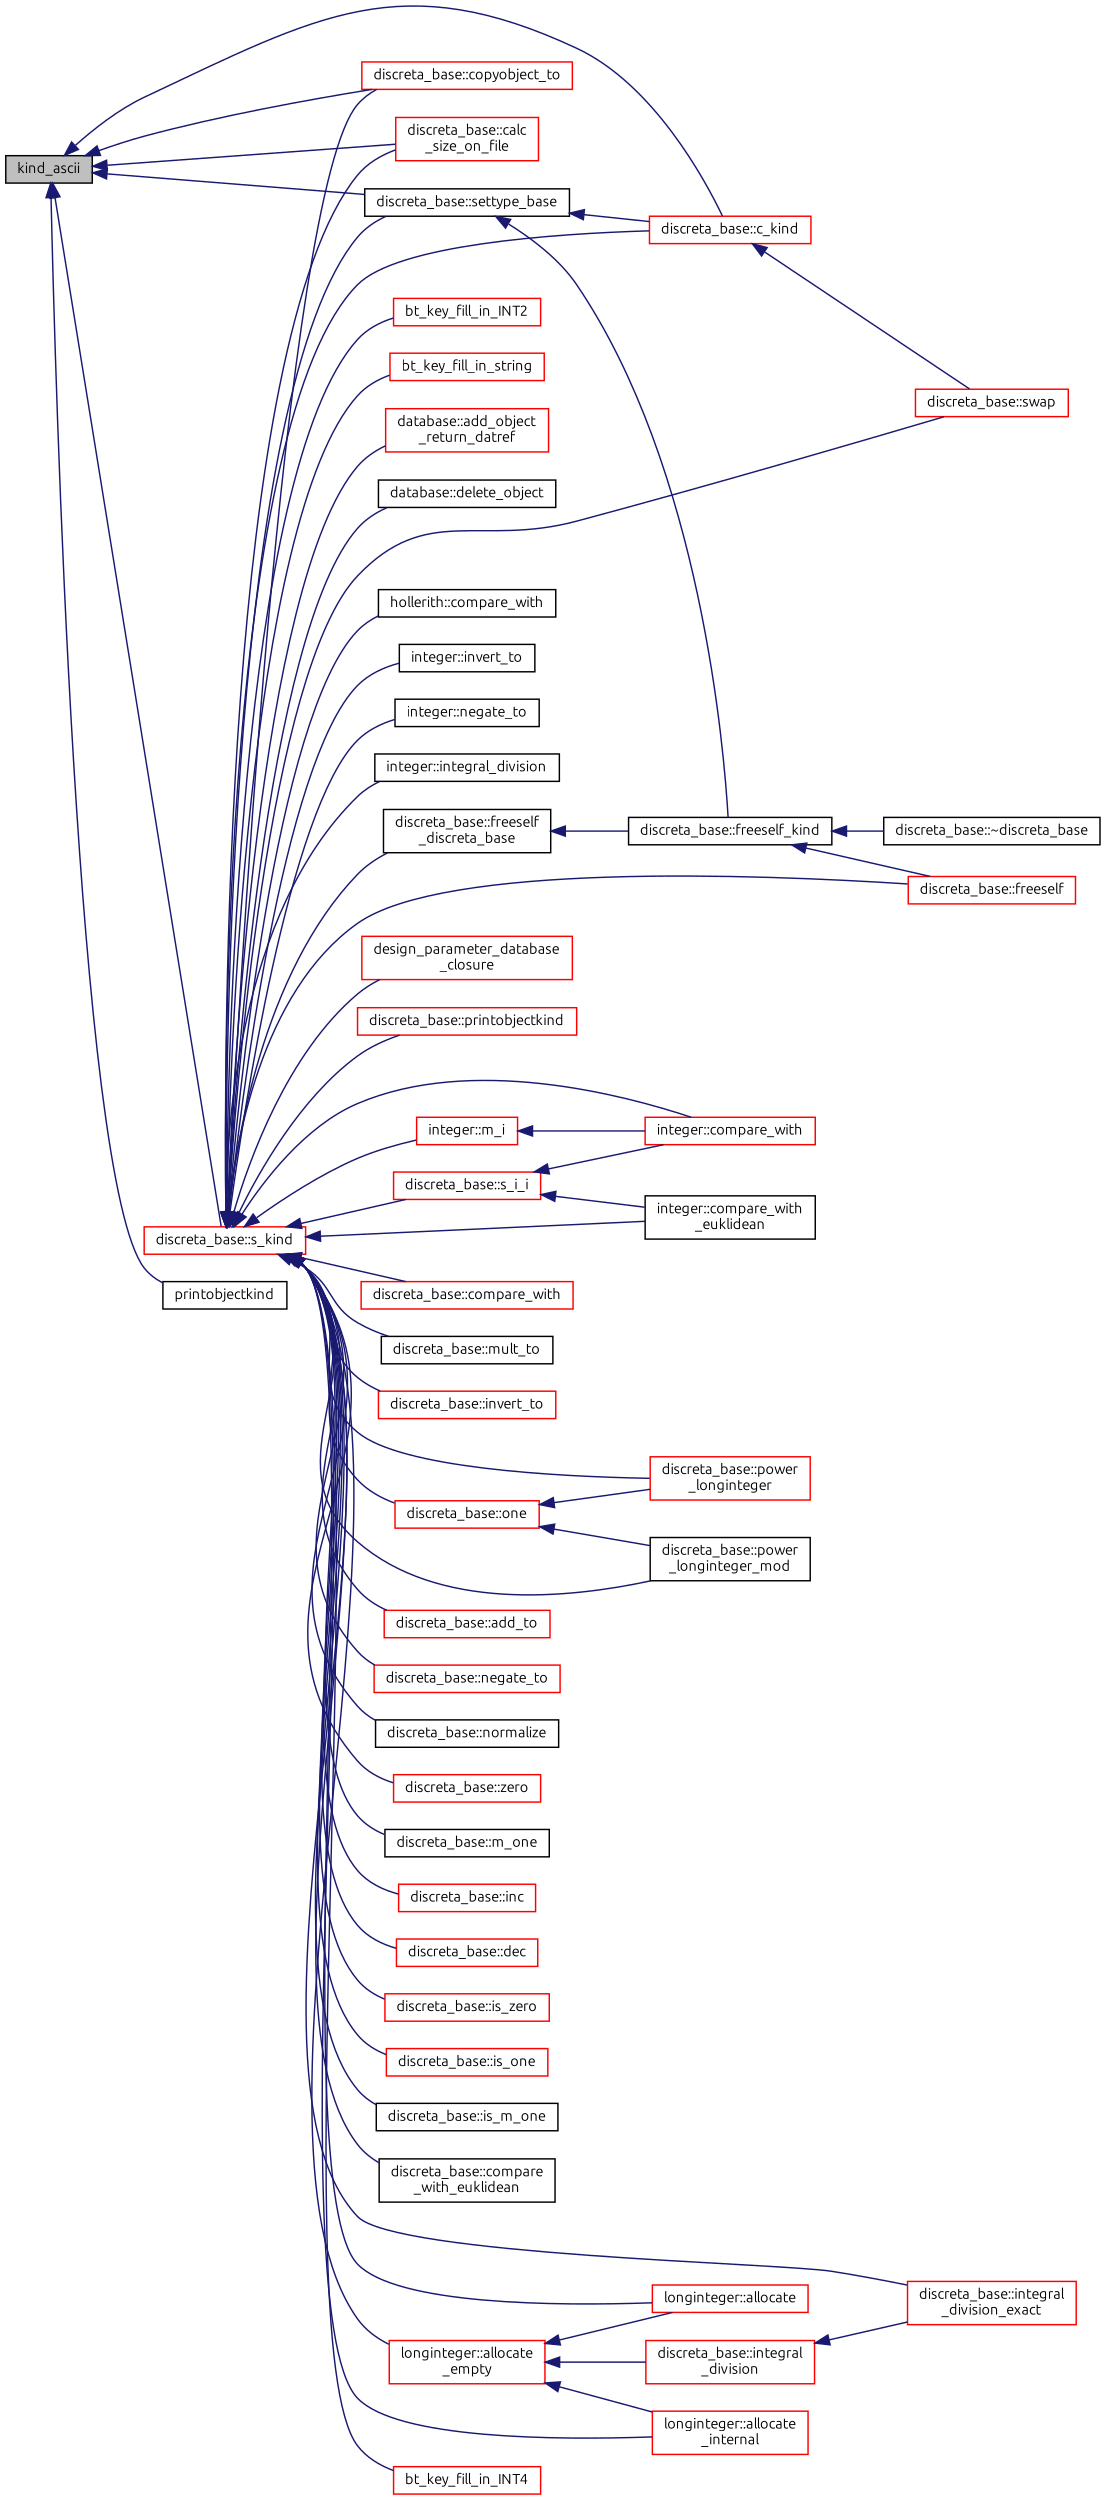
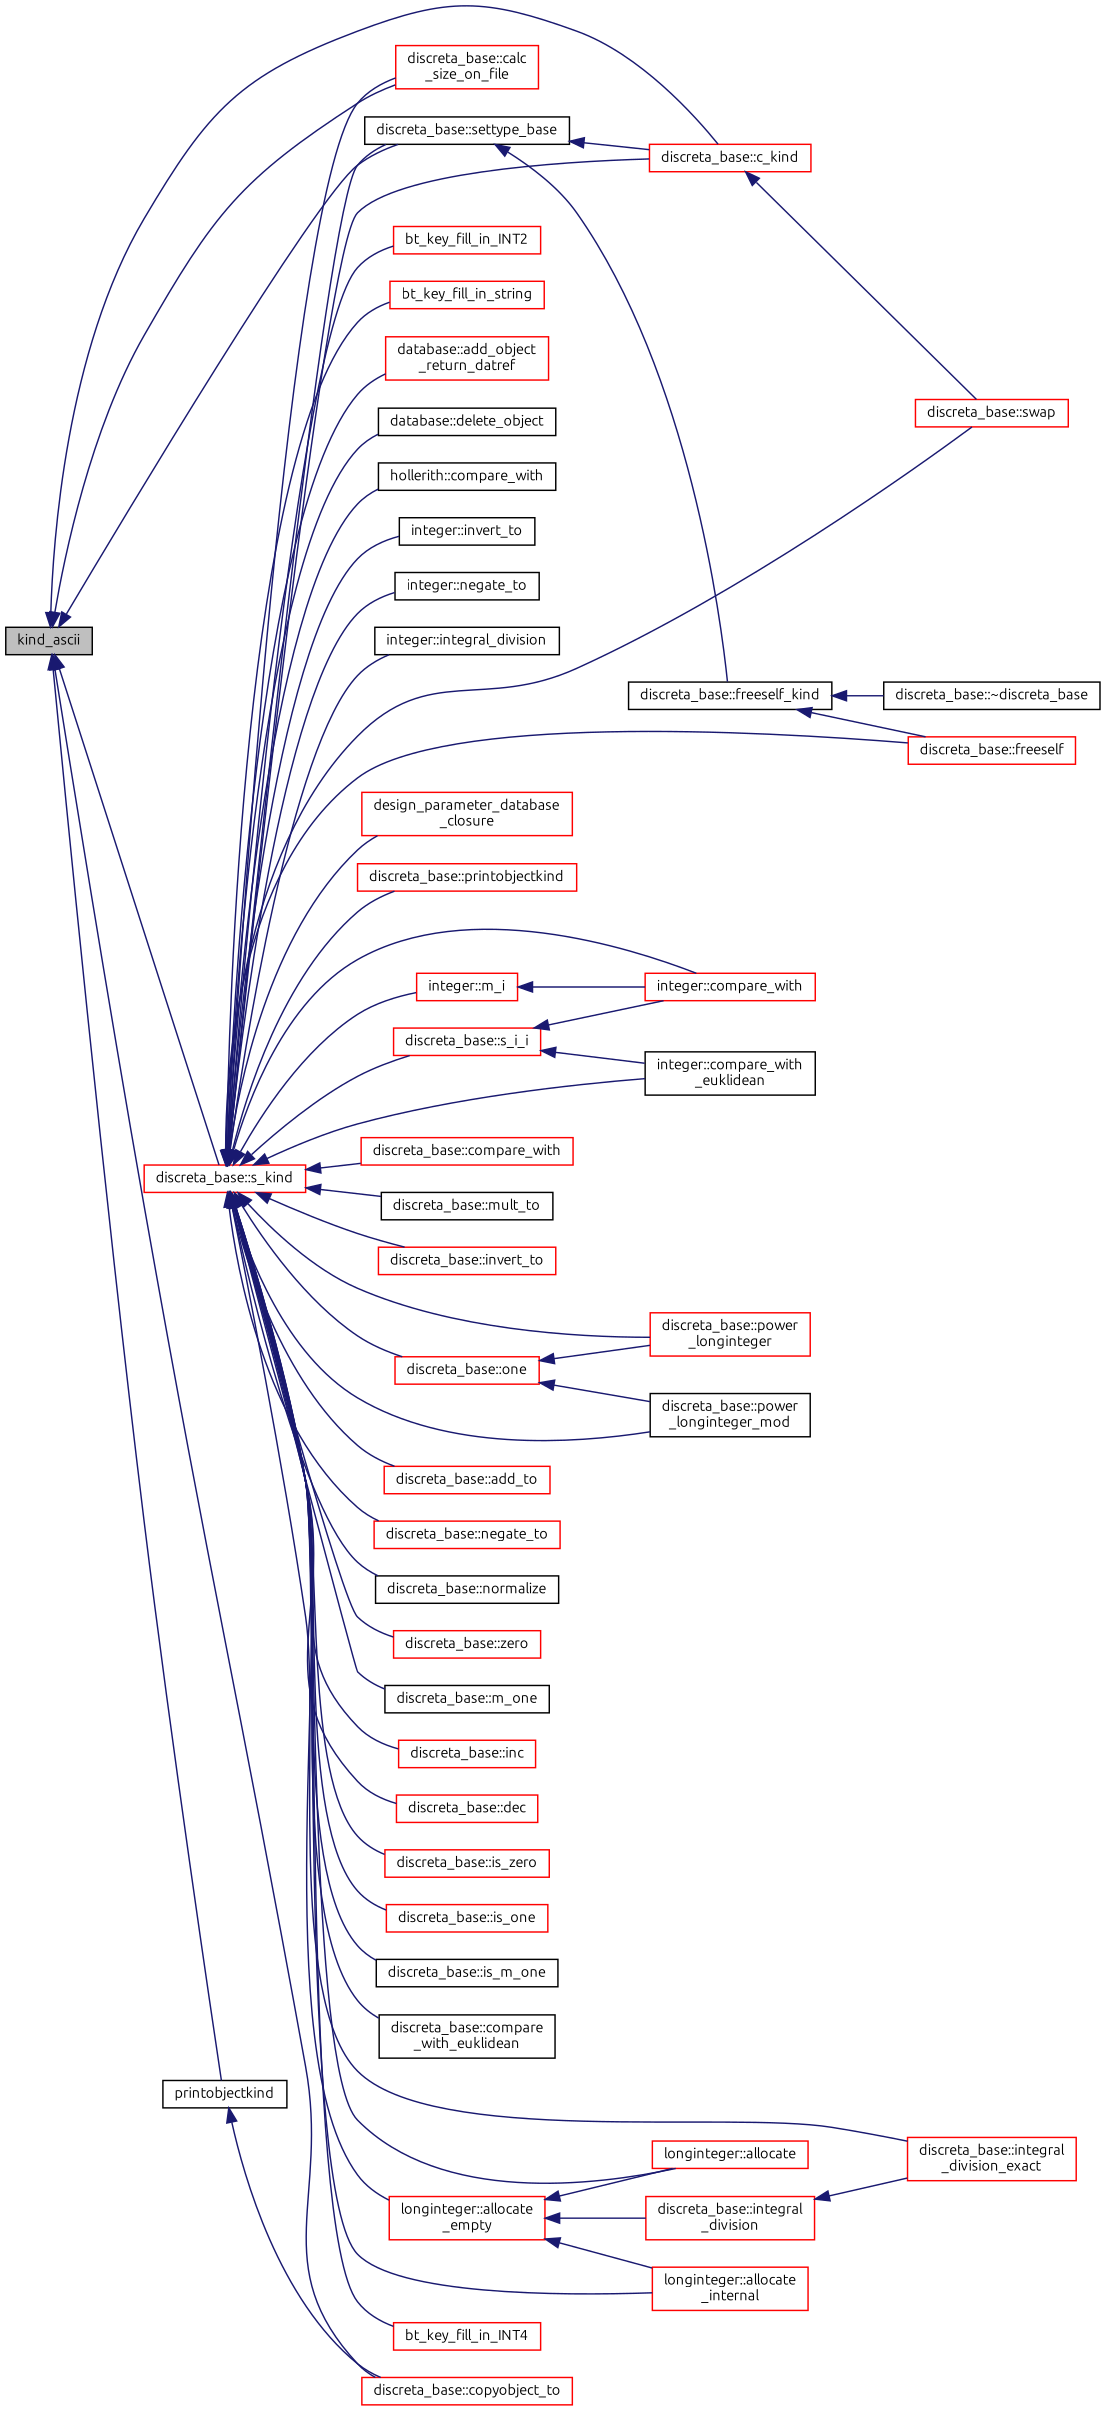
(267, 642) -> (282, 2265)
(467, 831) -> none
